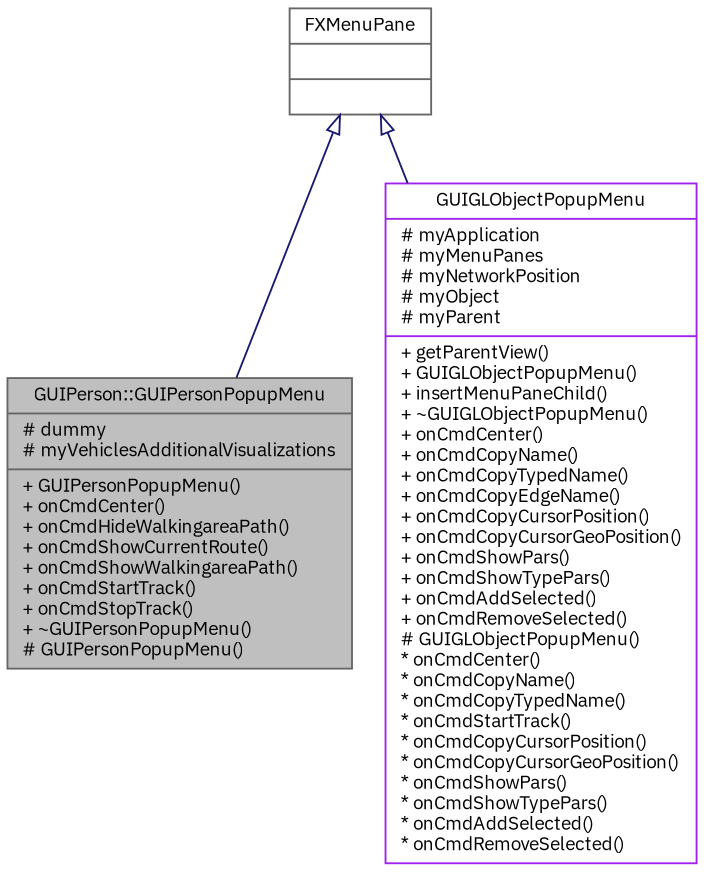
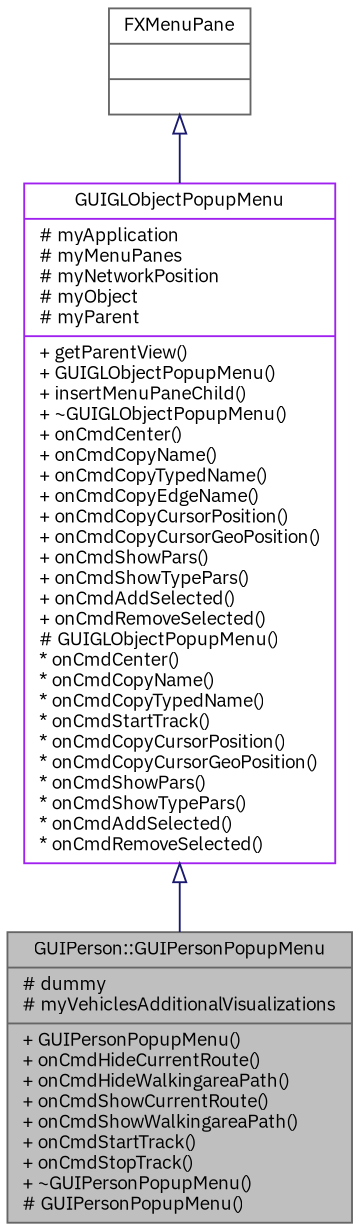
(285, 255) -> (180, 907)
(94, 507) -> (142, 1061)
